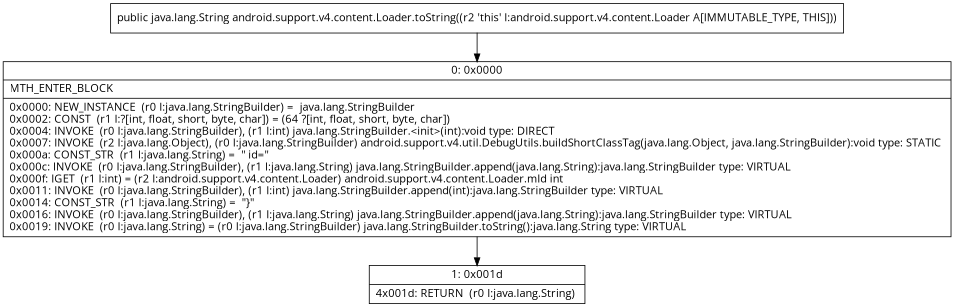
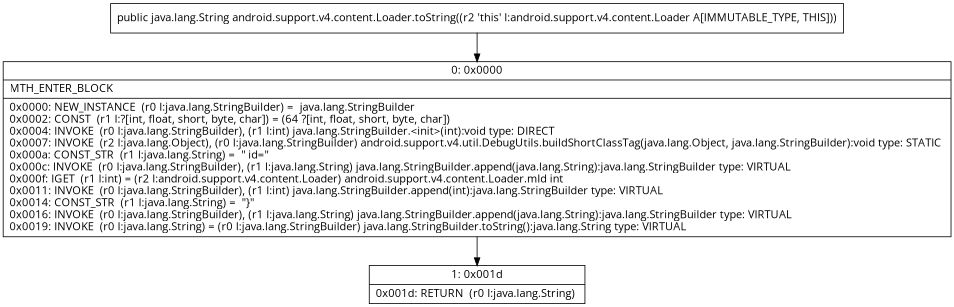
(477, 294) -> (477, 294)
